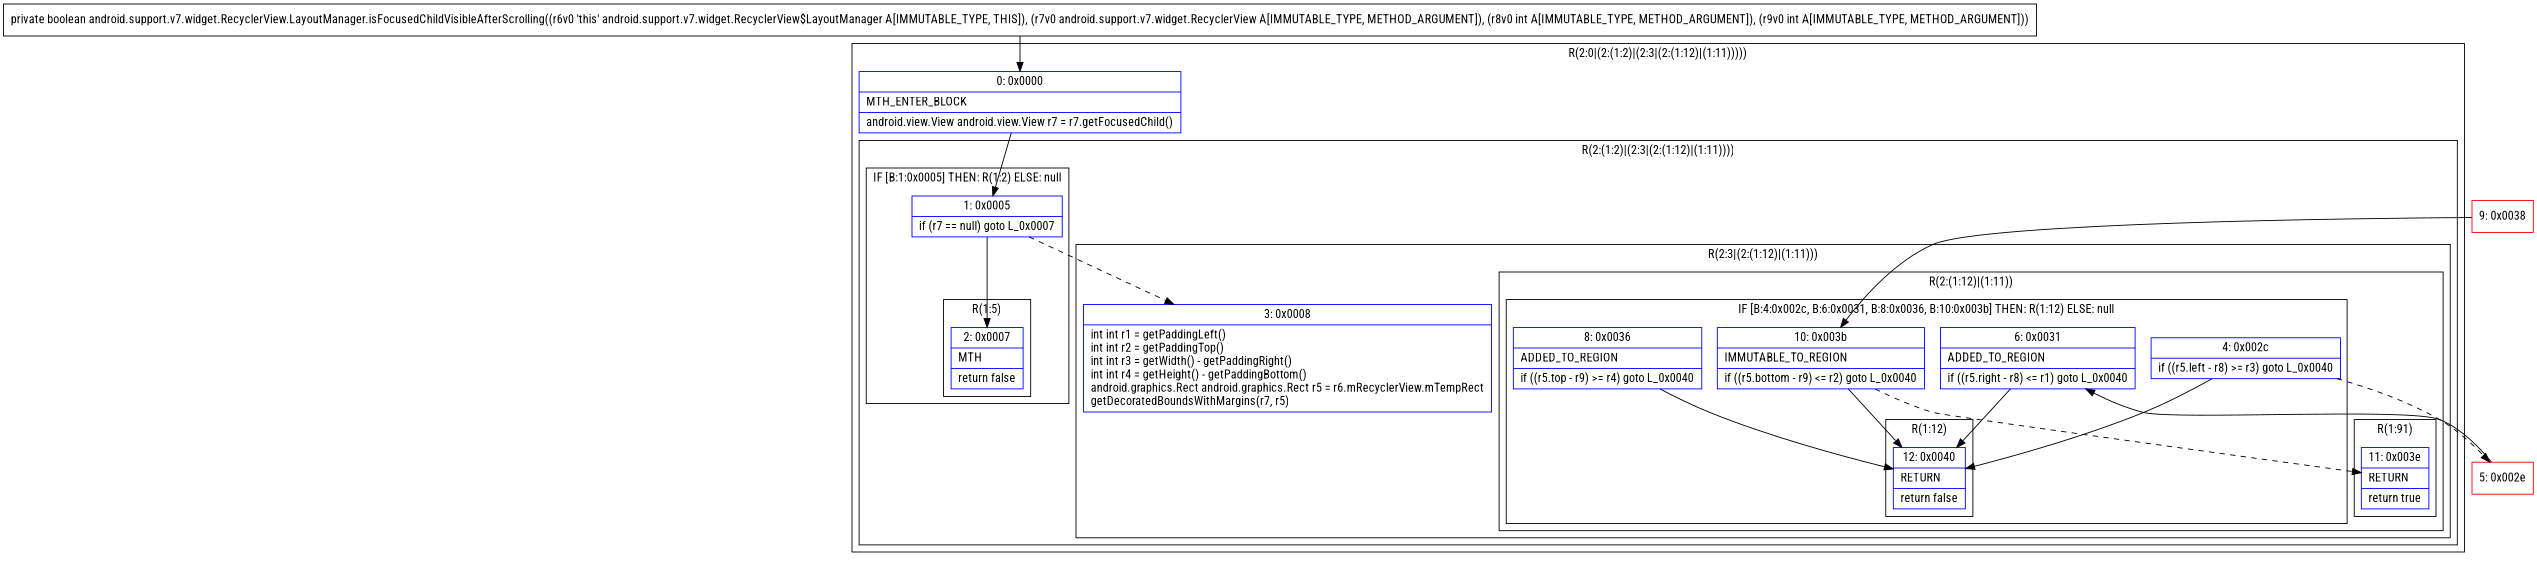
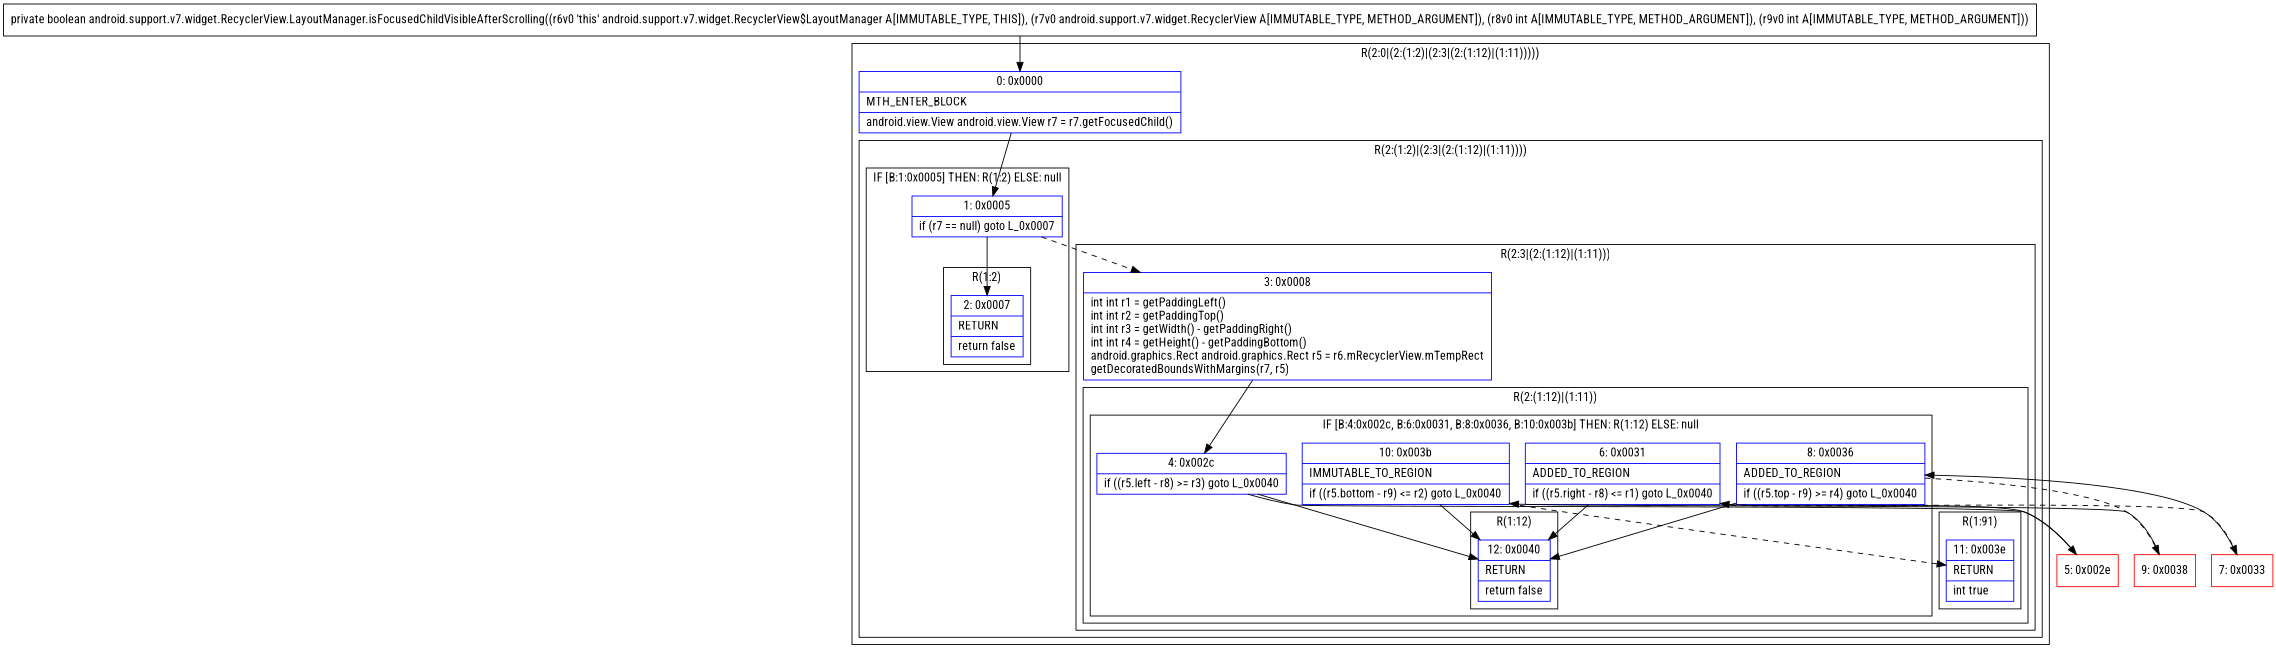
(987, 310) -> (987, 278)
(971, 358) -> (979, 326)
(2416, 407) -> (1498, 506)
none -> (1233, 410)
none -> (2056, 491)
(2395, 498) -> (1971, 591)
none -> (2242, 571)
